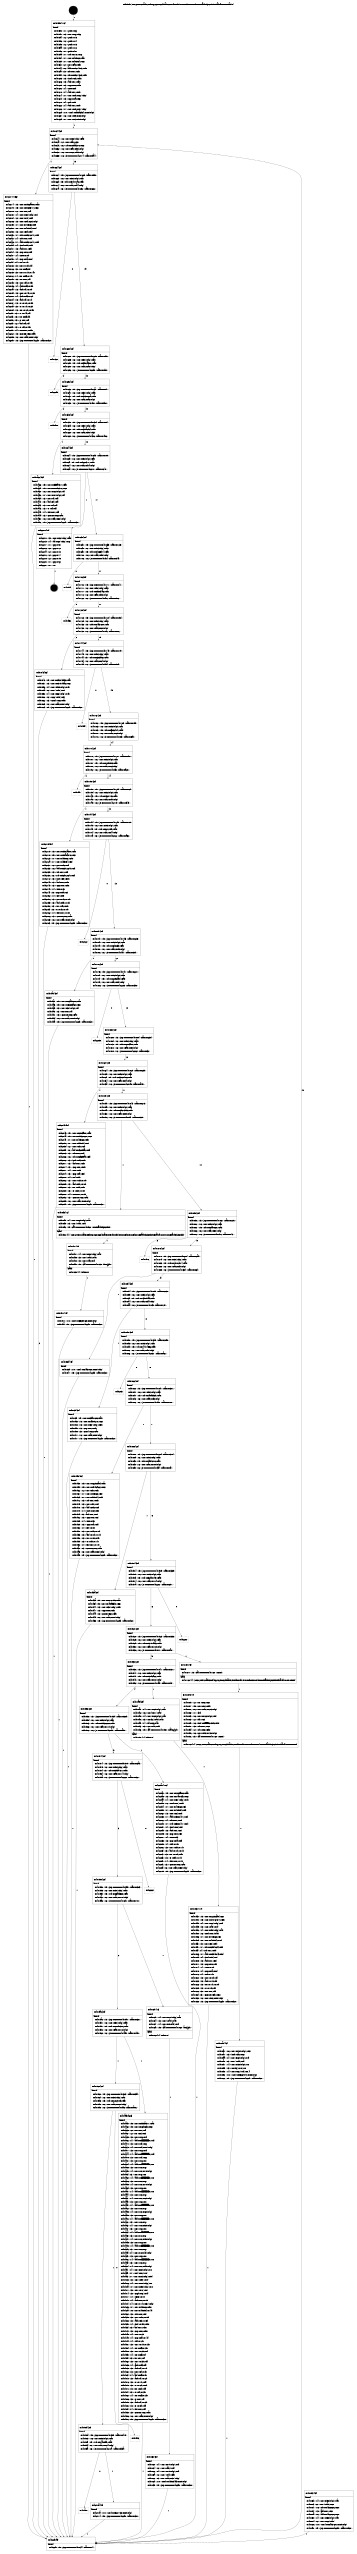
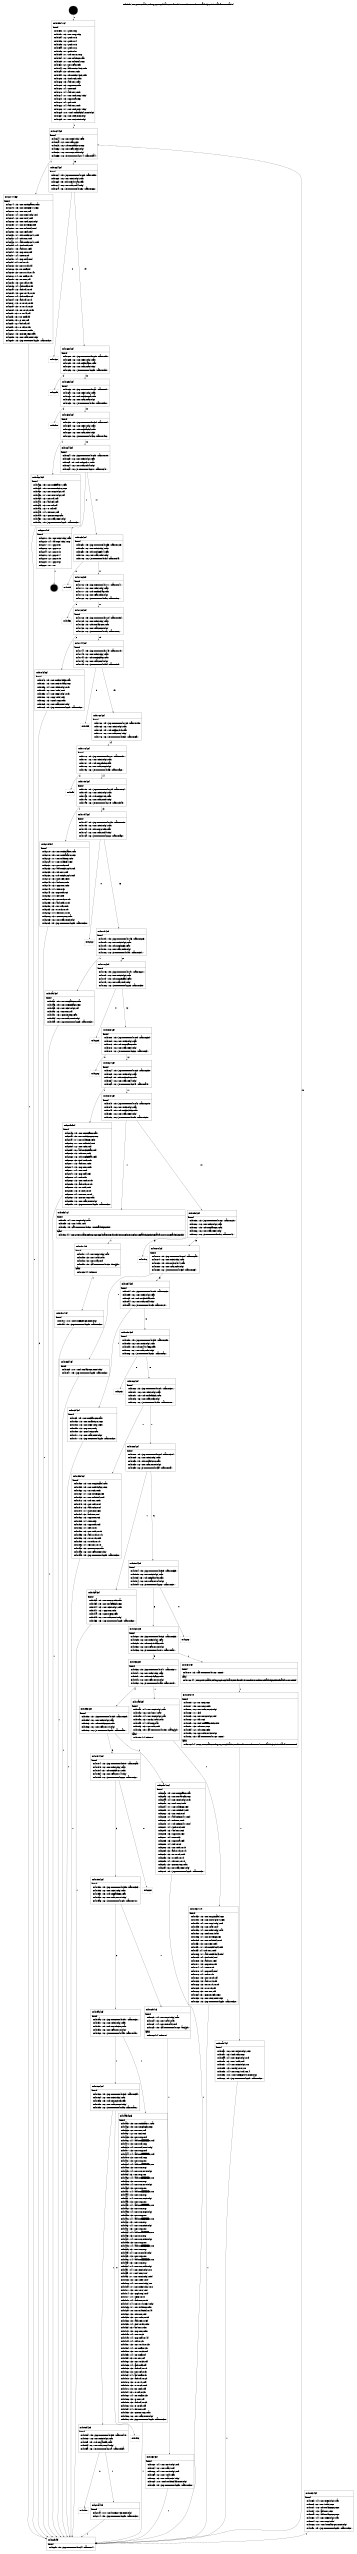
none -> (95, 1074)
